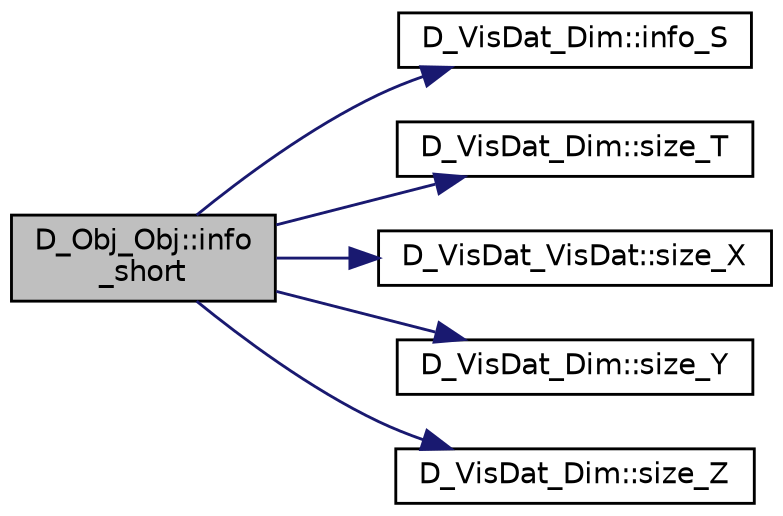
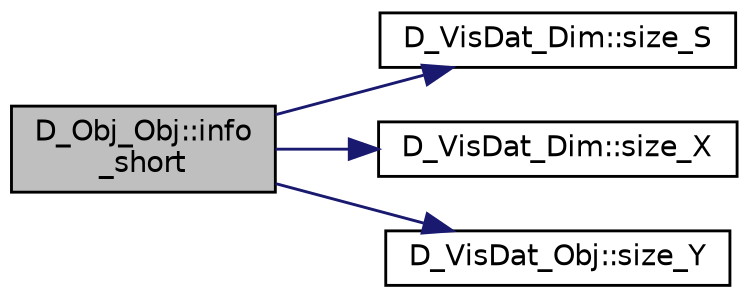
(575, 40) -> (558, 40)
(575, 149) -> none
(575, 258) -> (558, 149)
(575, 367) -> (558, 258)
(575, 476) -> none
